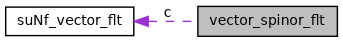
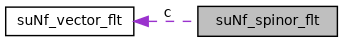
(268, 21) -> (268, 21)
